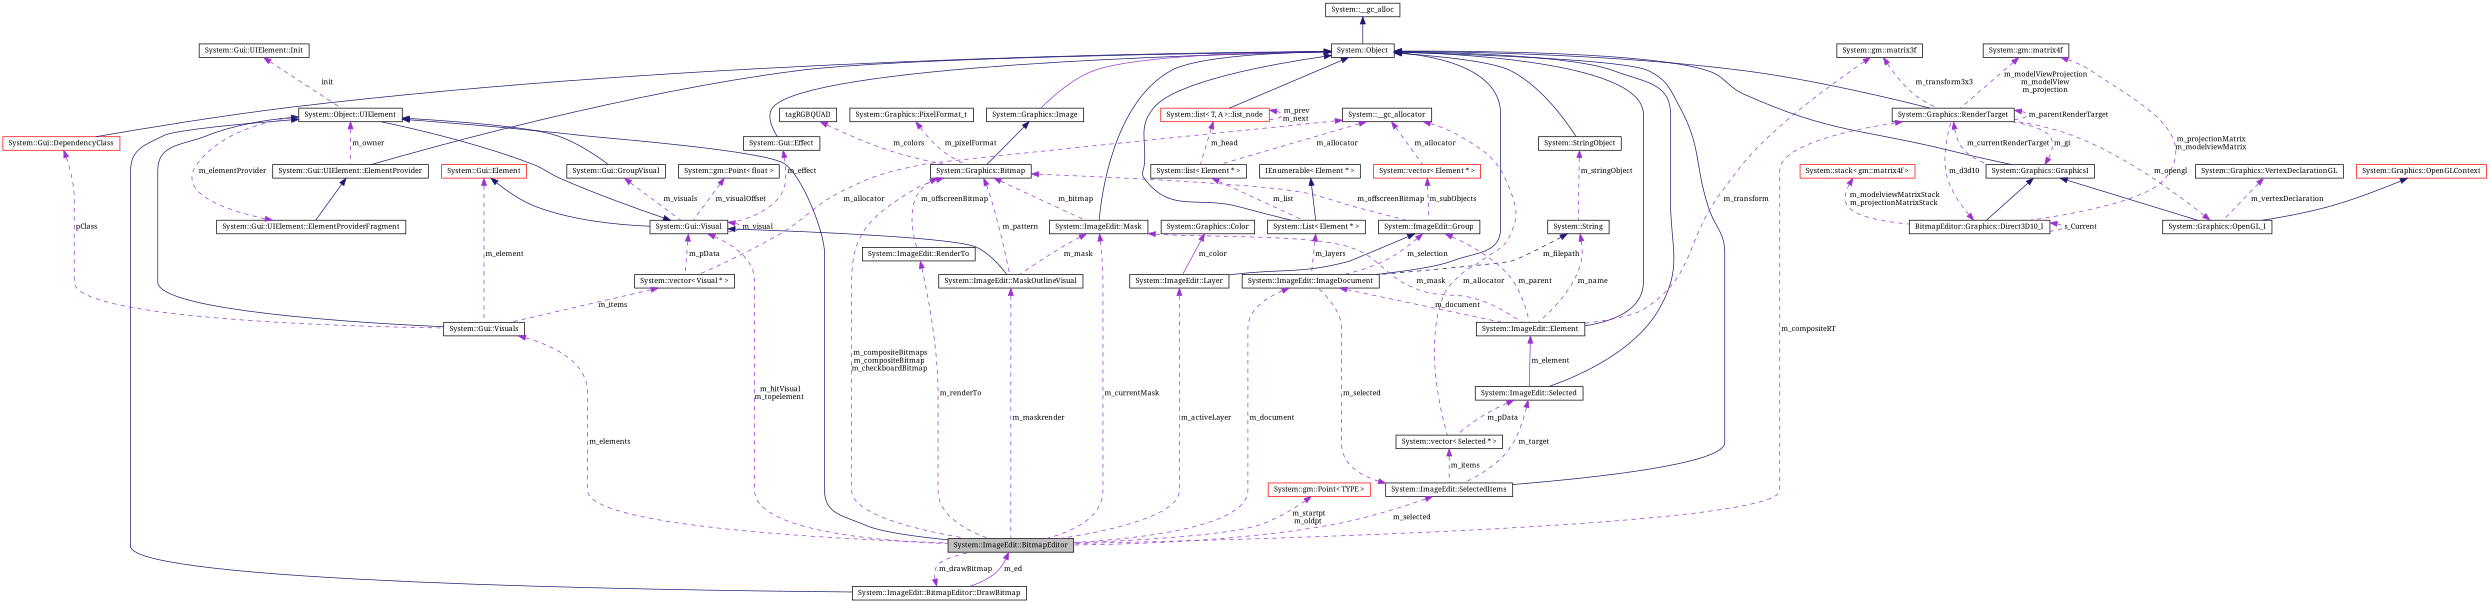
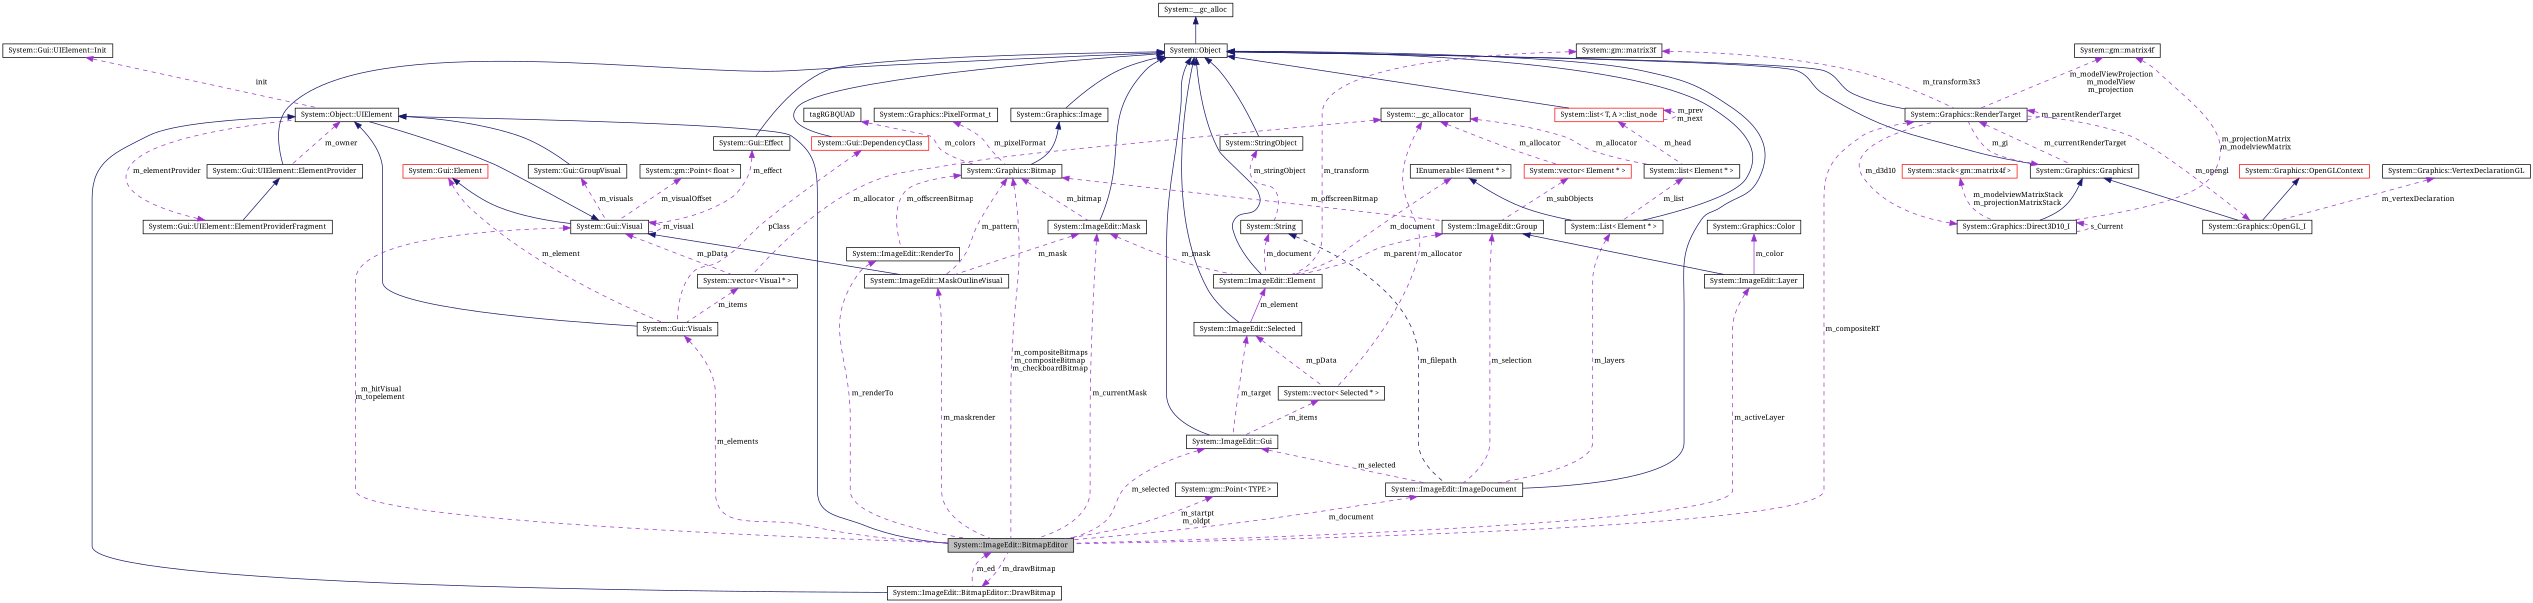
(1124, 64) -> (1108, 76)
(1980, 227) -> (2017, 227)
(1592, 281) -> (1289, 254)
(1424, 306) -> (1371, 232)
(1319, 490) -> (1226, 490)
(1449, 490) -> (1232, 442)
(991, 577) -> (974, 569)
